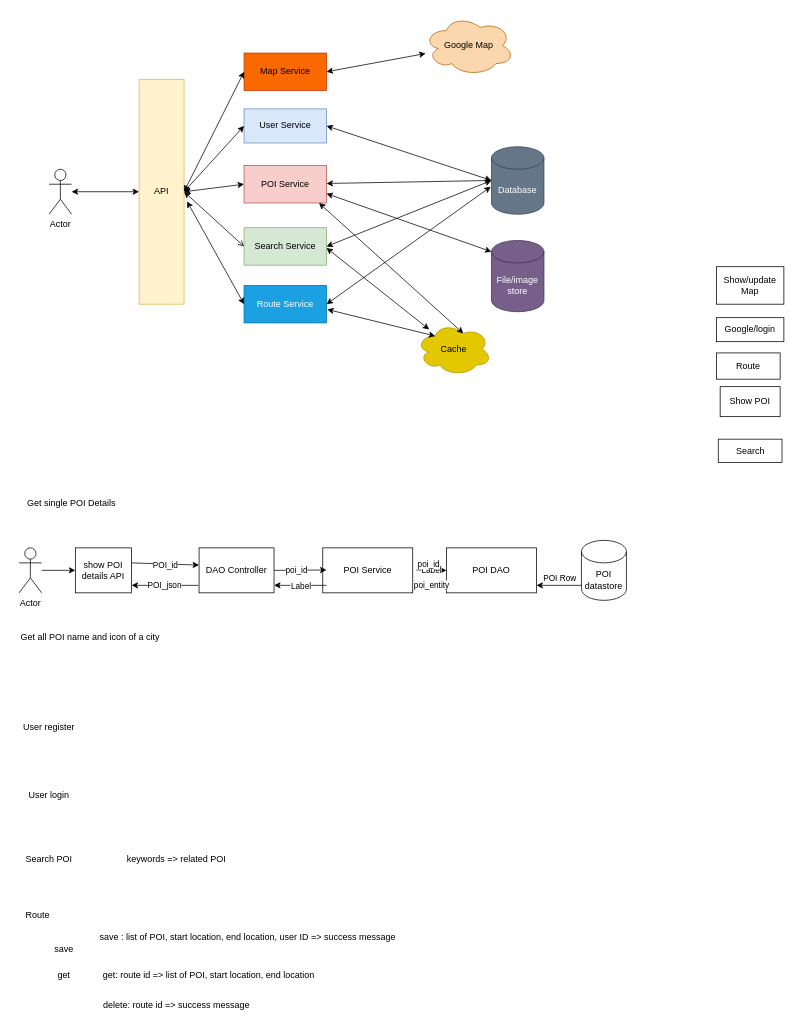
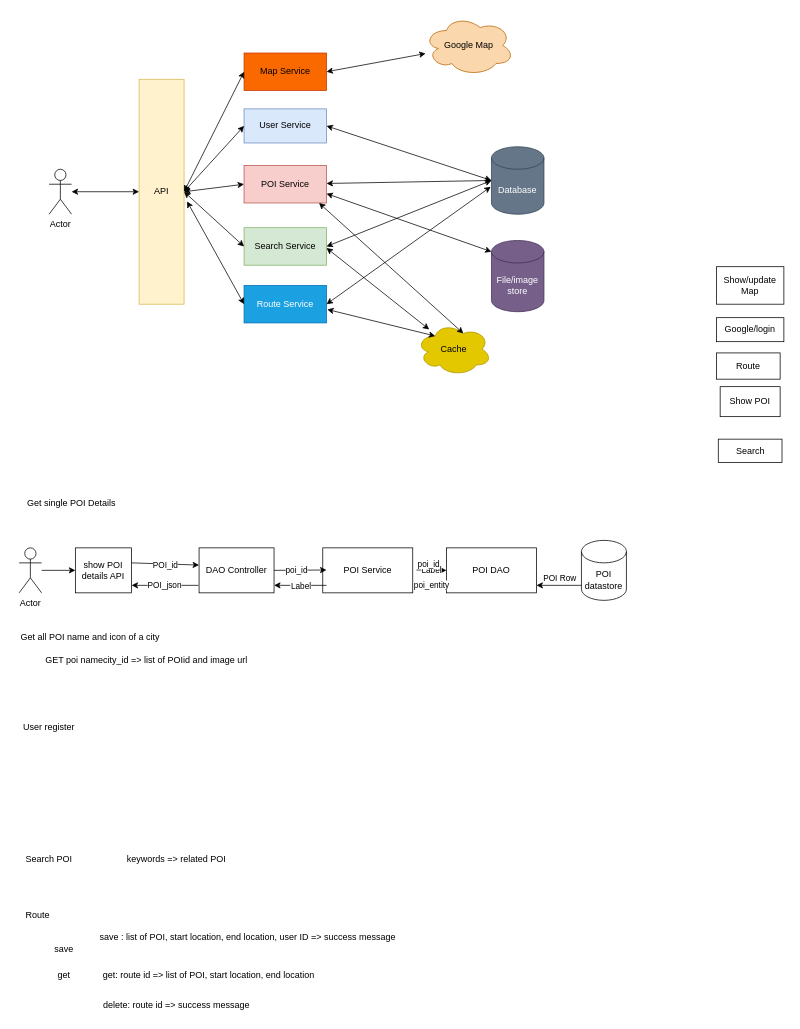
(240, 243) -> (239, 242)
none -> (147, 660)
(49, 795) -> none
